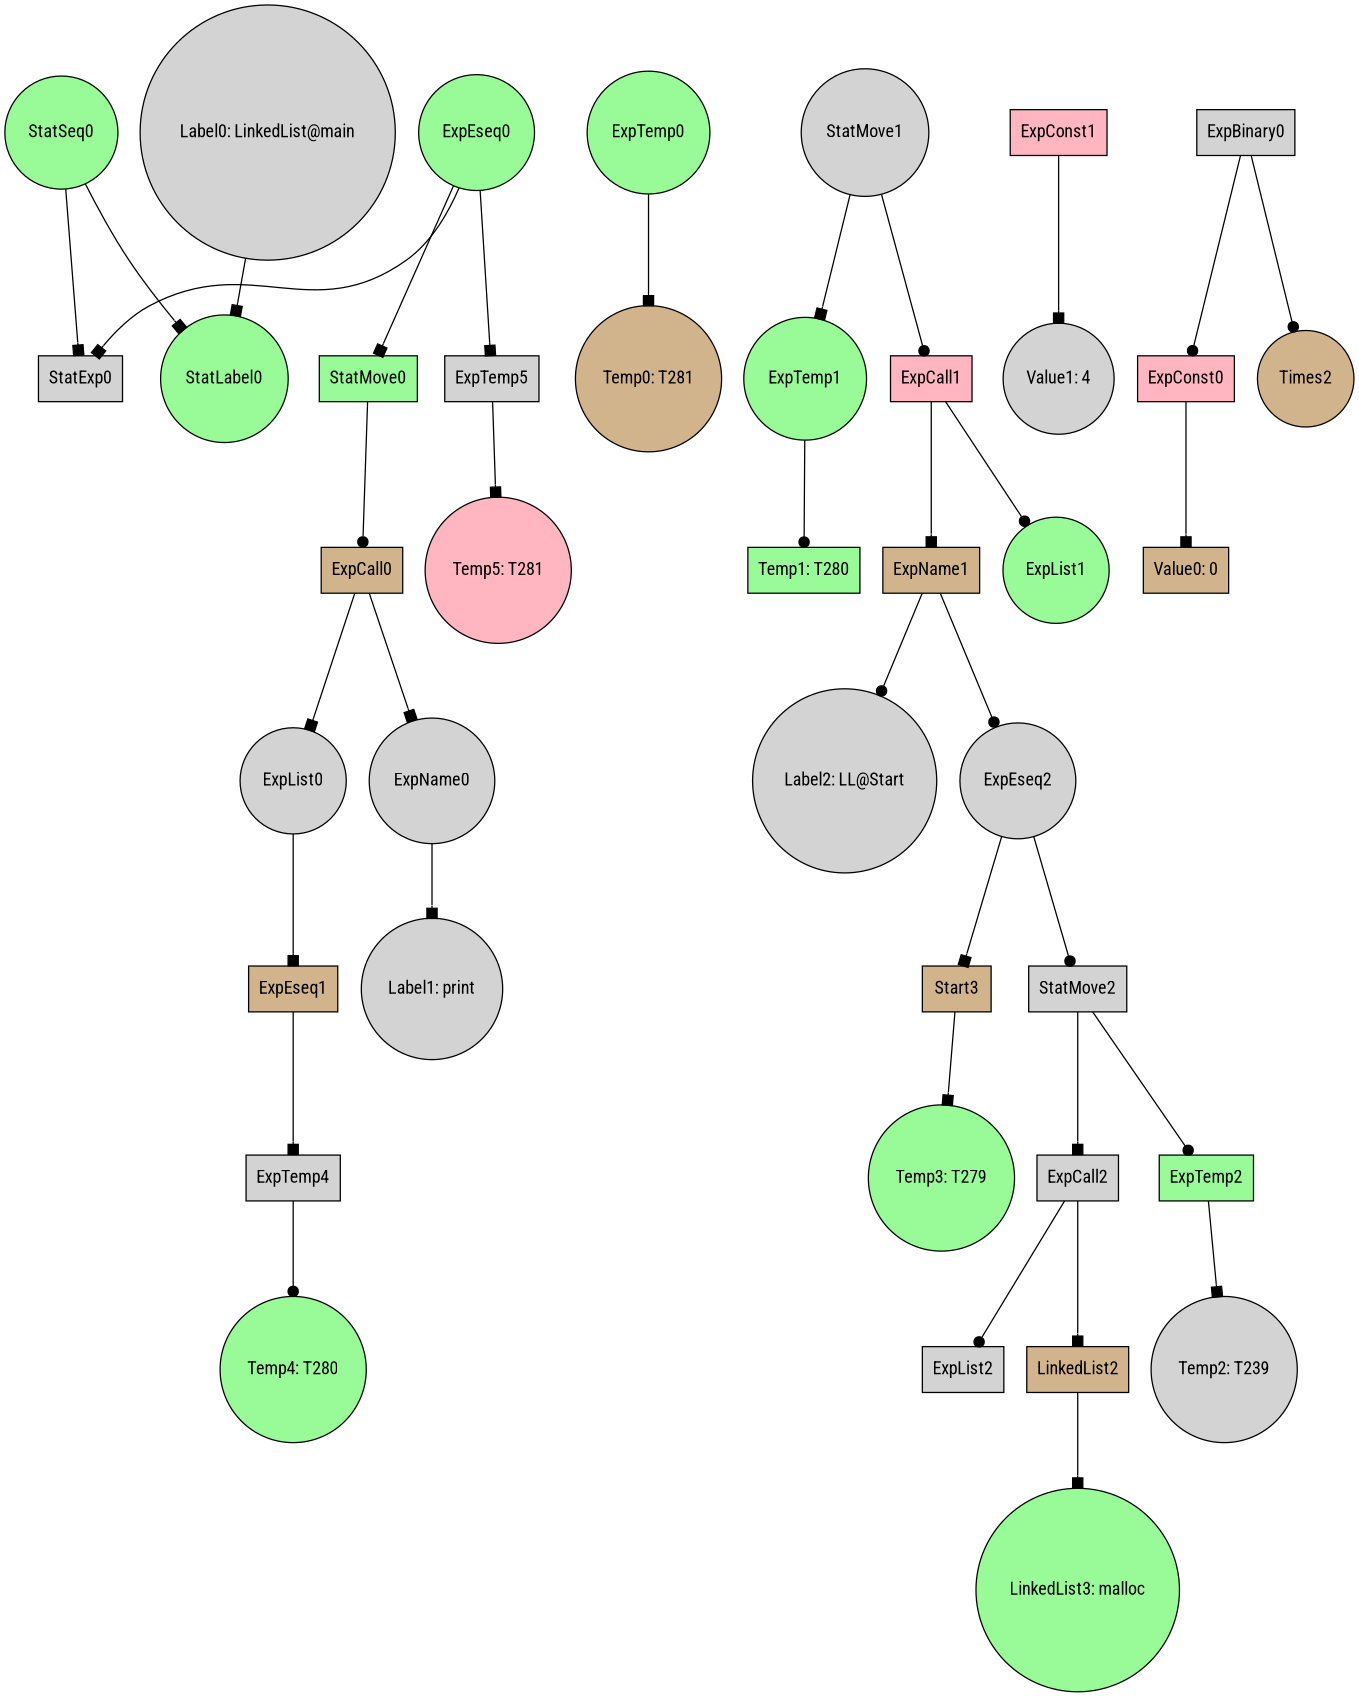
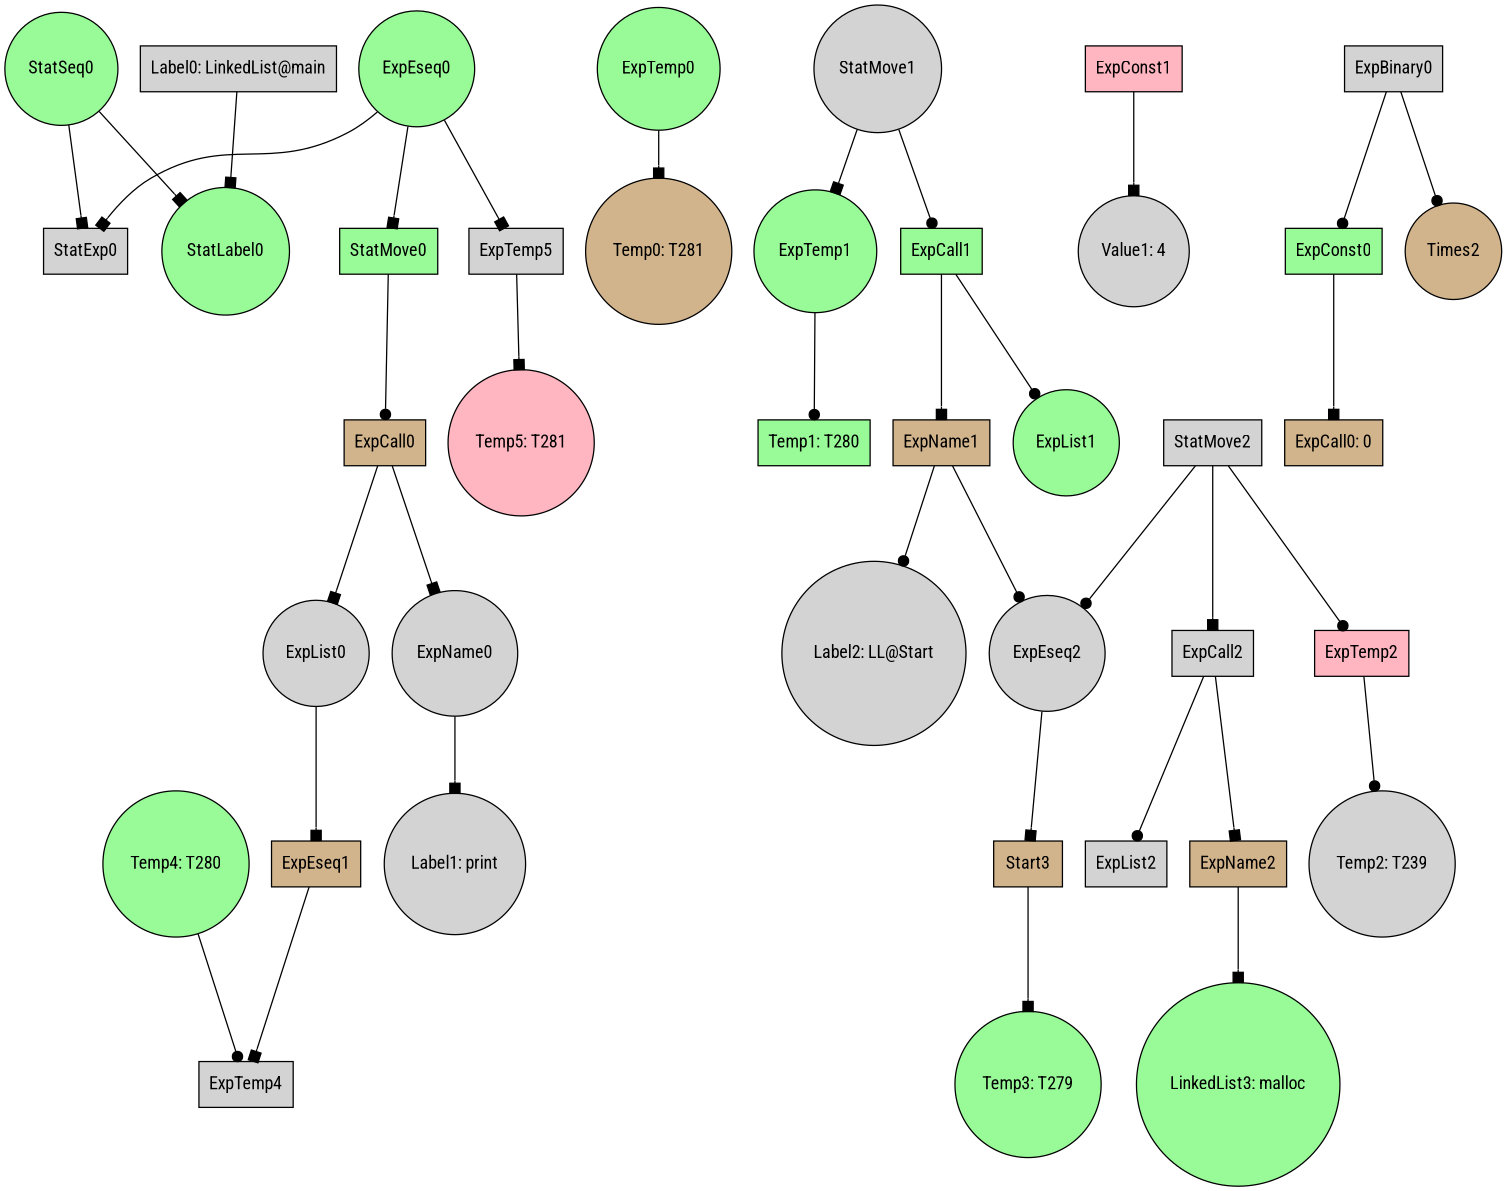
(268, 133) -> (238, 69)
(931, 379) -> (941, 251)
(1186, 379) -> (1334, 251)
(1186, 570) -> (1334, 443)
(1051, 896) -> (1142, 532)
(1206, 1178) -> (1362, 653)
(1212, 1242) -> (1369, 729)
(293, 1243) -> (217, 993)
(1078, 1370) -> (1238, 864)
